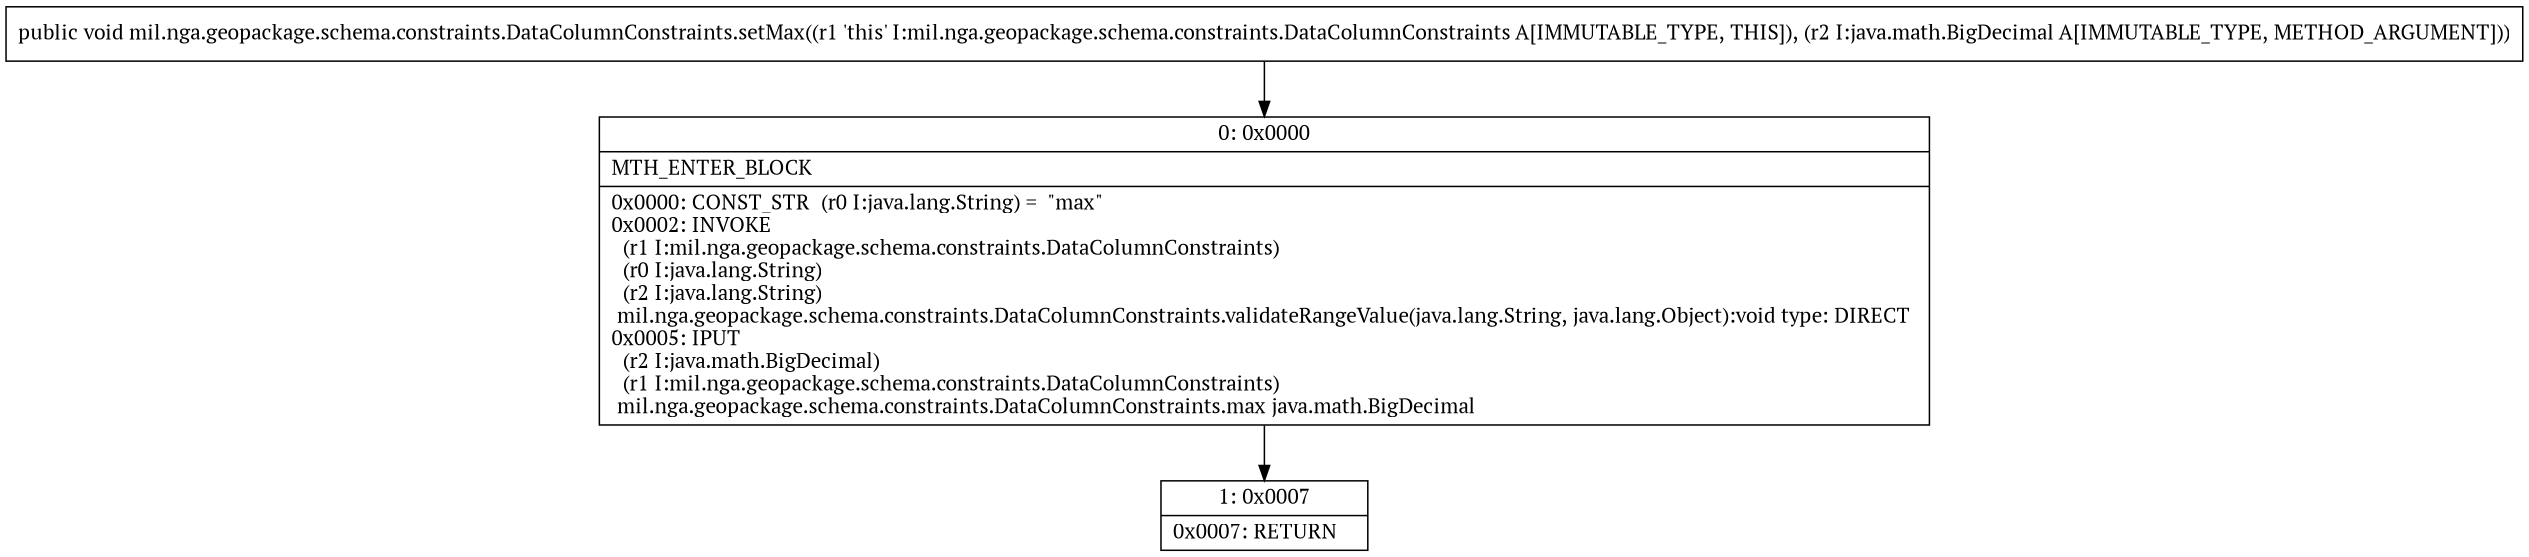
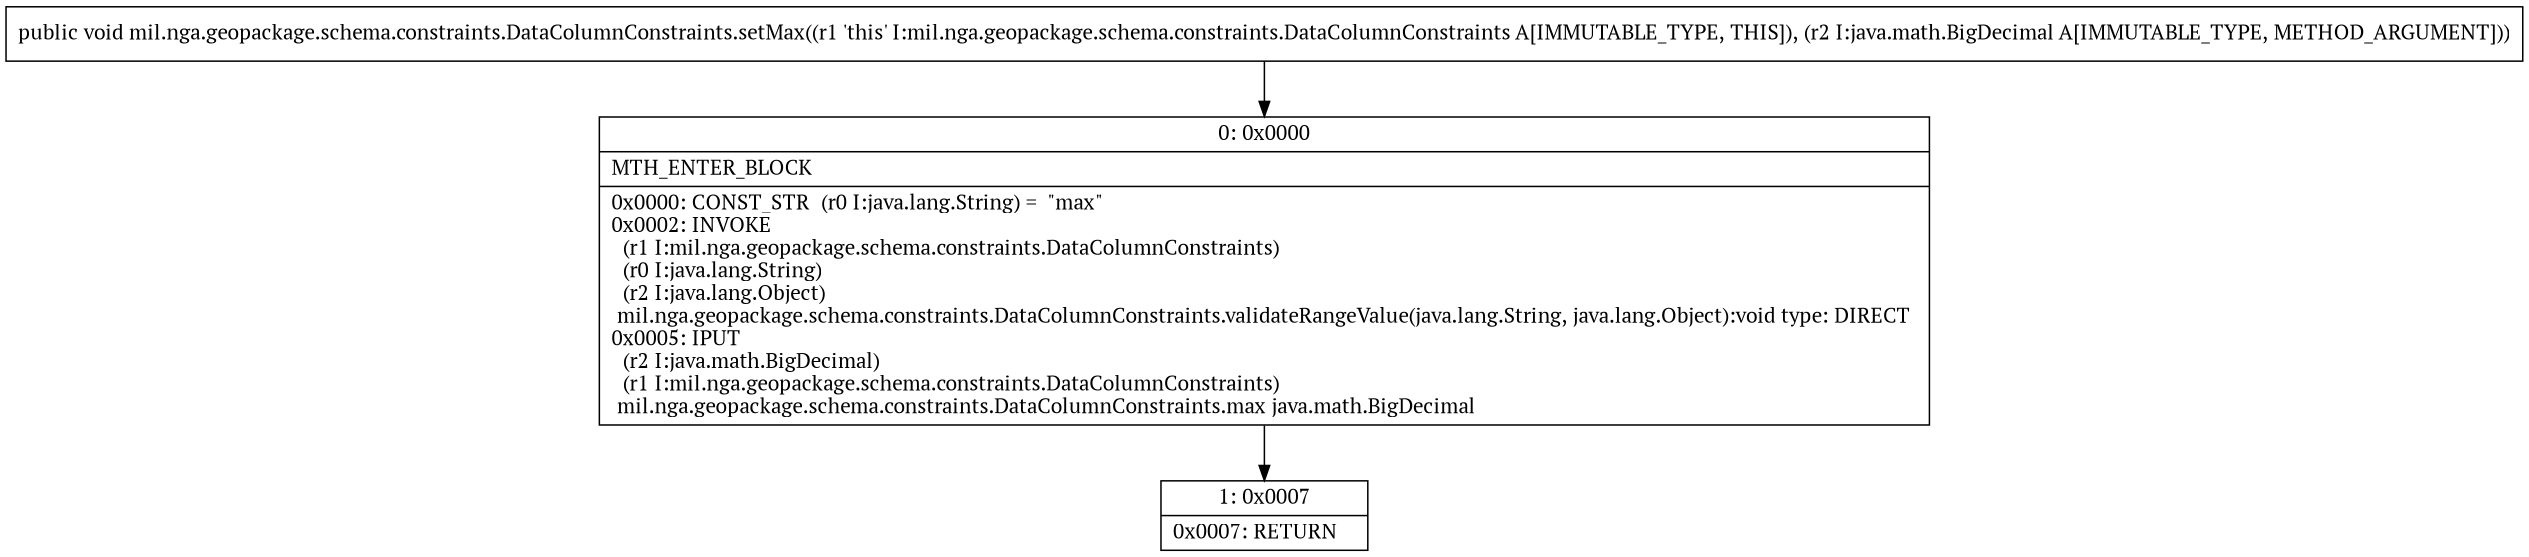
(717, 294) -> (719, 294)
